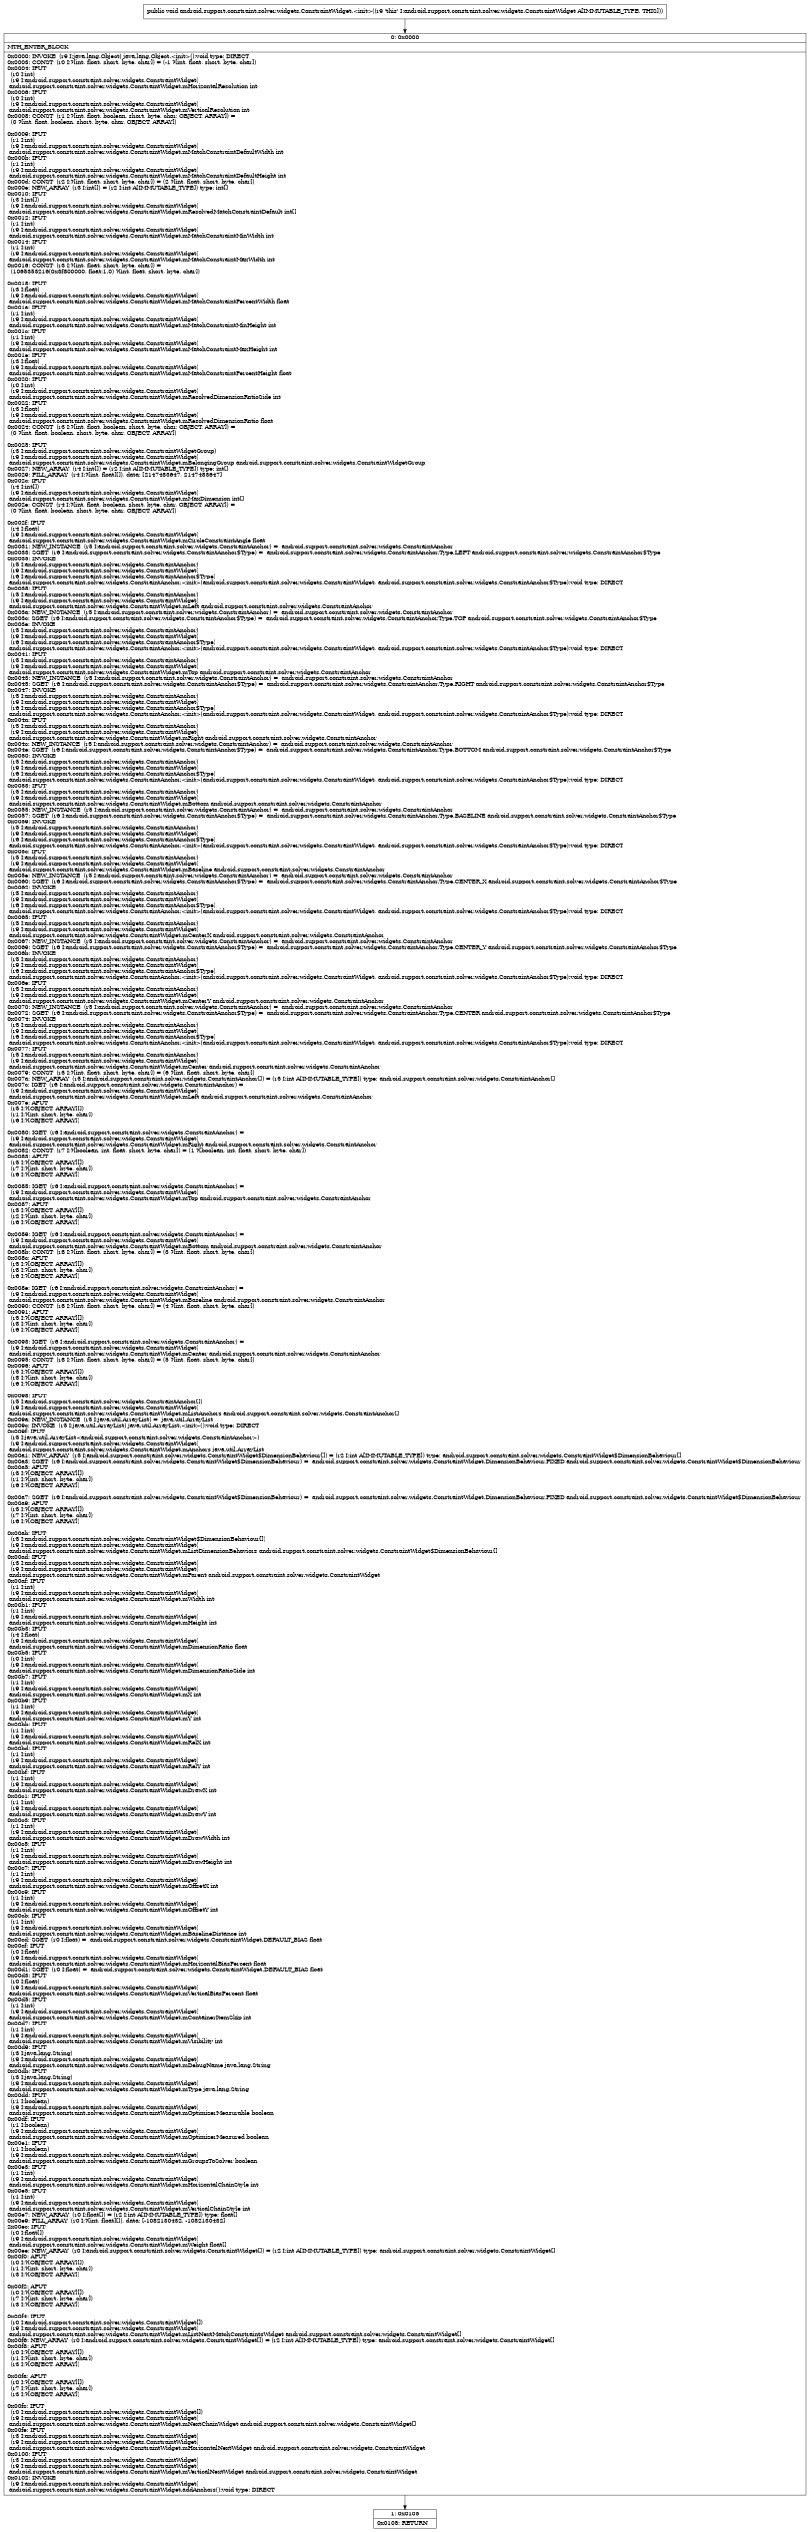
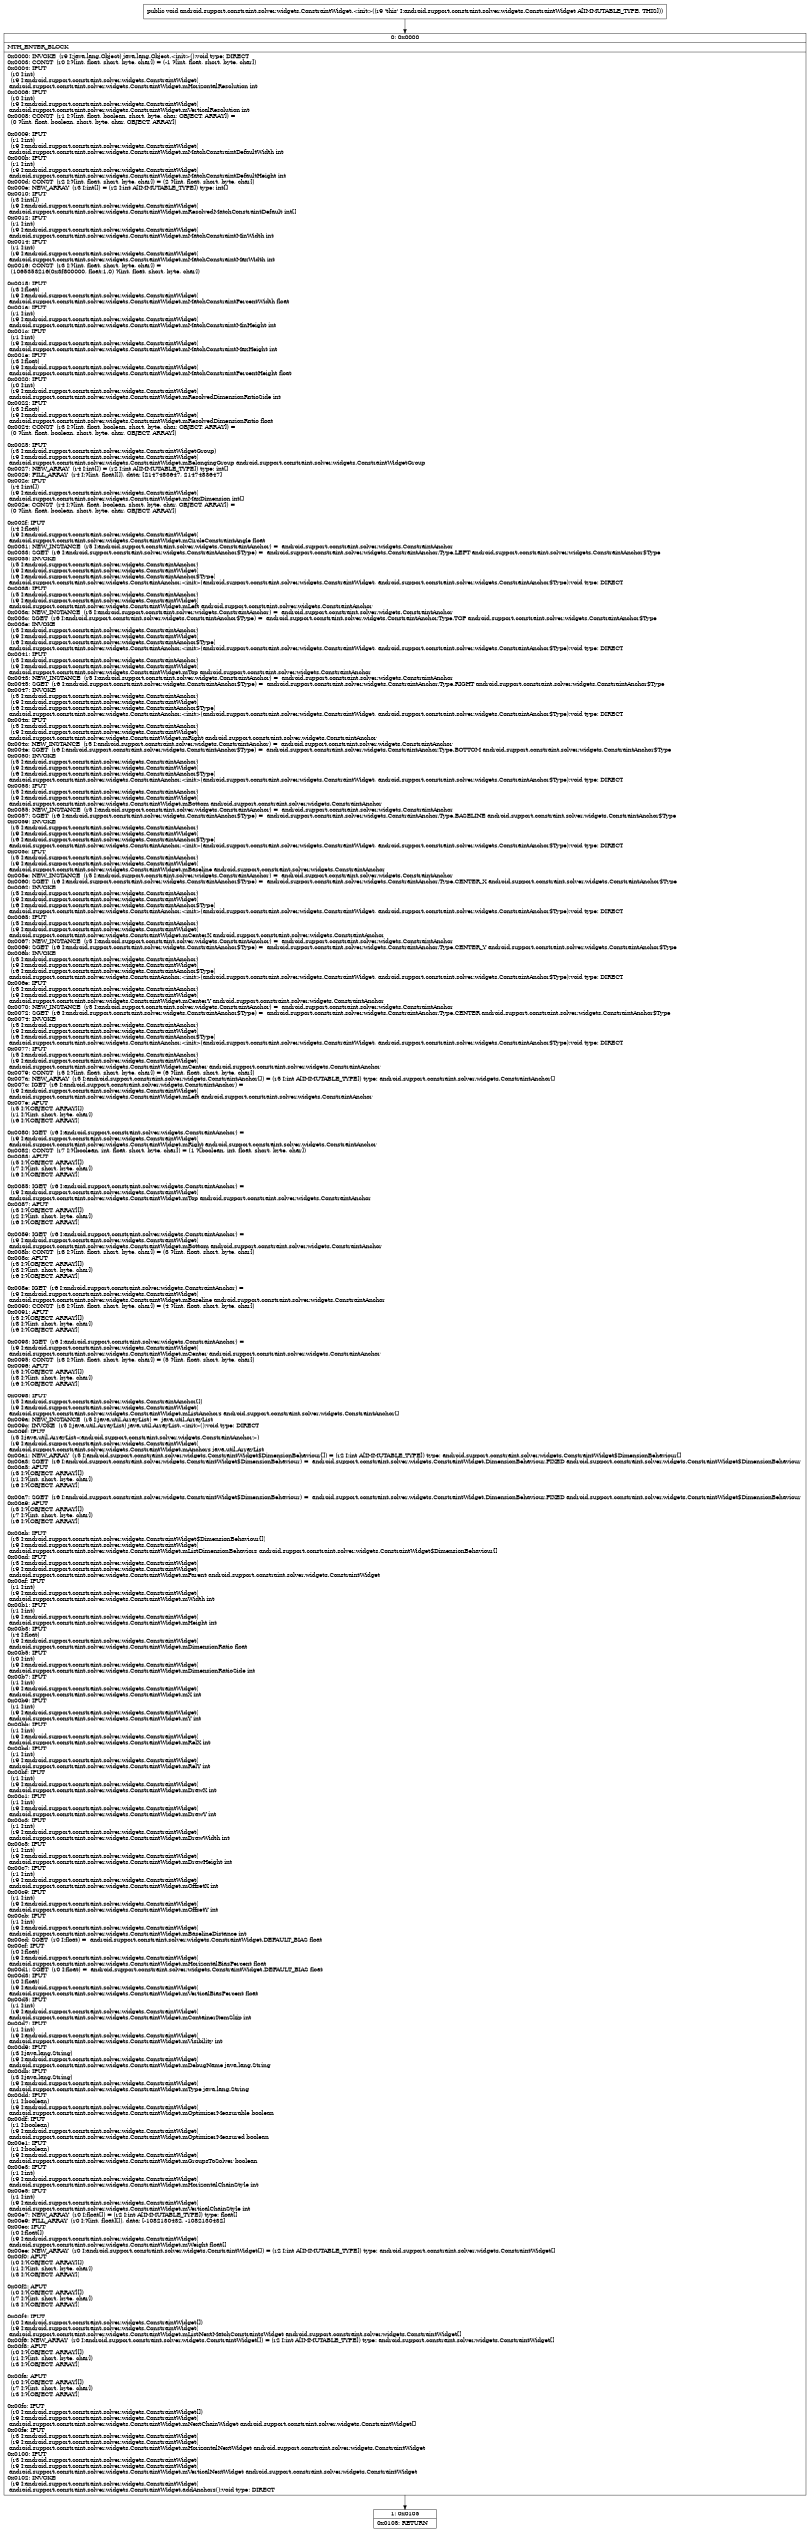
(28, 2227) -> (28, 2227)
